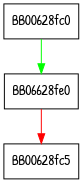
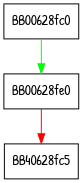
(41, 91) -> (41, 91)
(41, 161) -> (41, 161)
